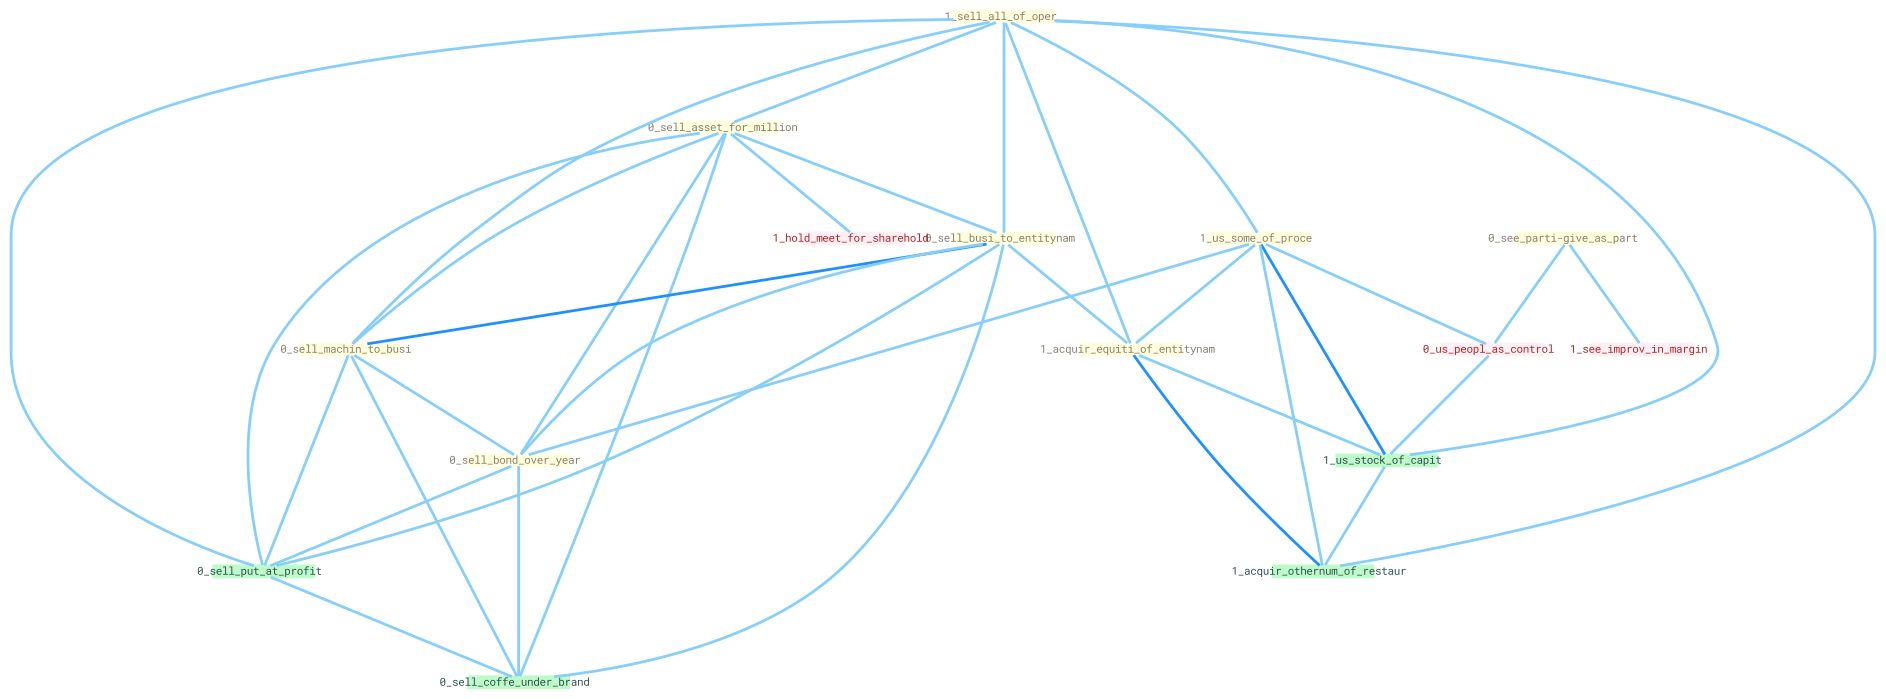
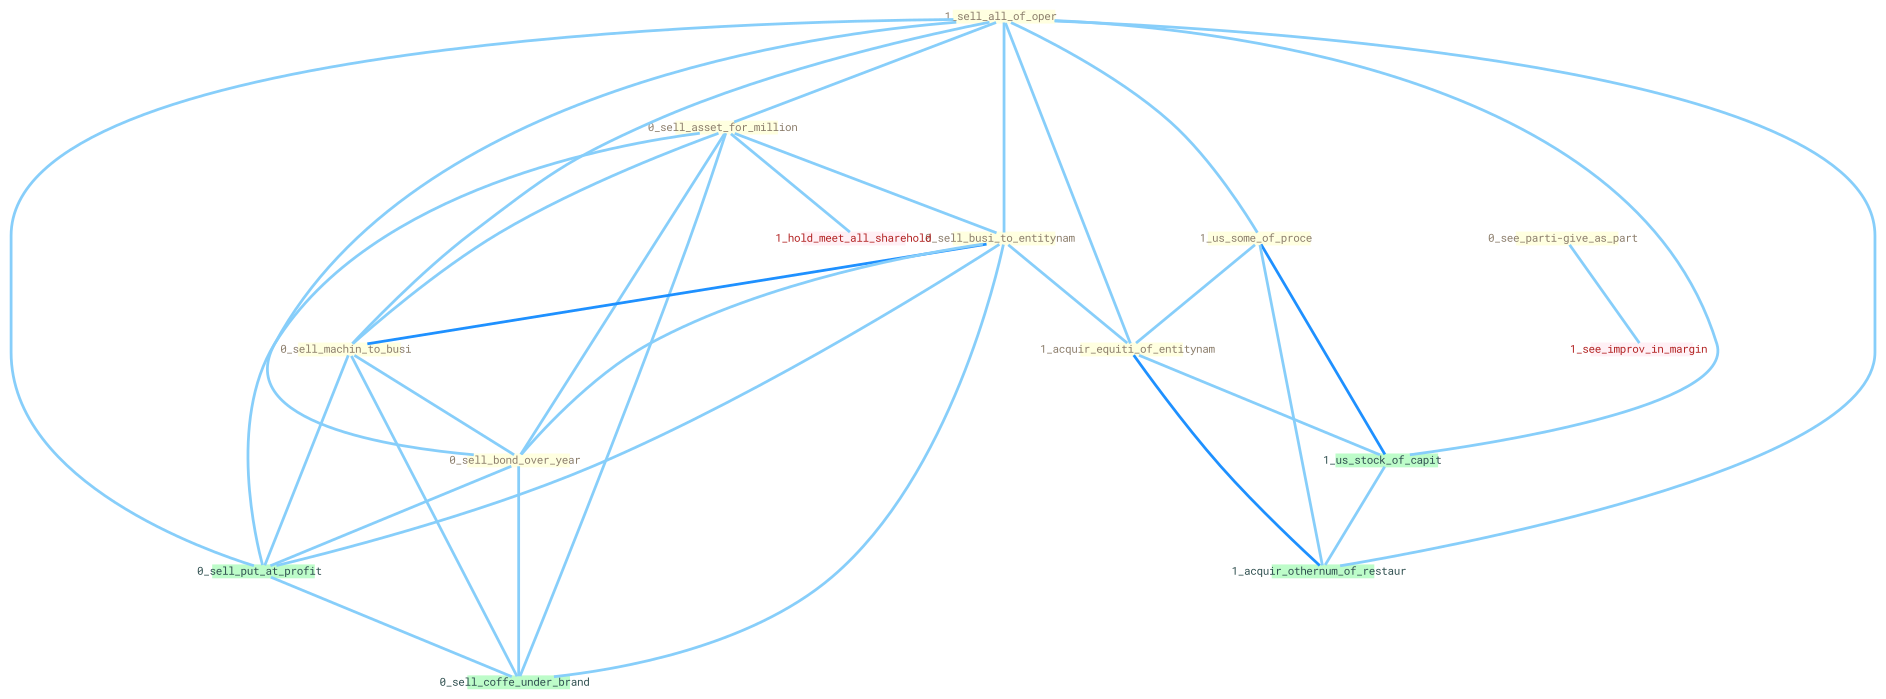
(854, 239) -> (854, 239)
(1492, 349) -> none
(889, 350) -> (458, 165)
